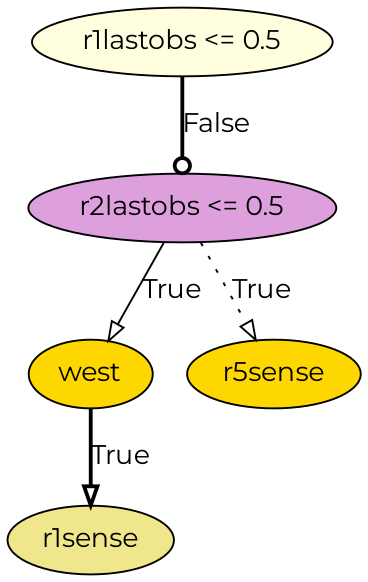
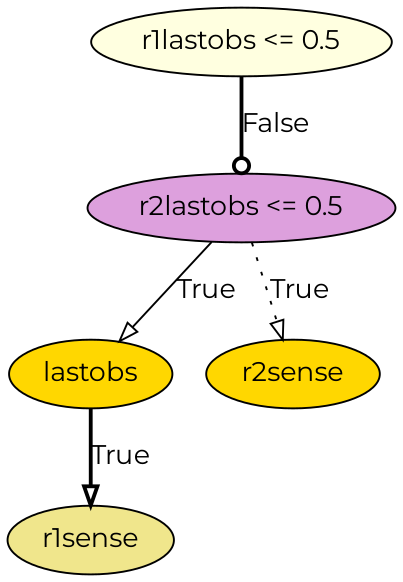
(91, 374) -> (91, 374)
(274, 374) -> (293, 374)
